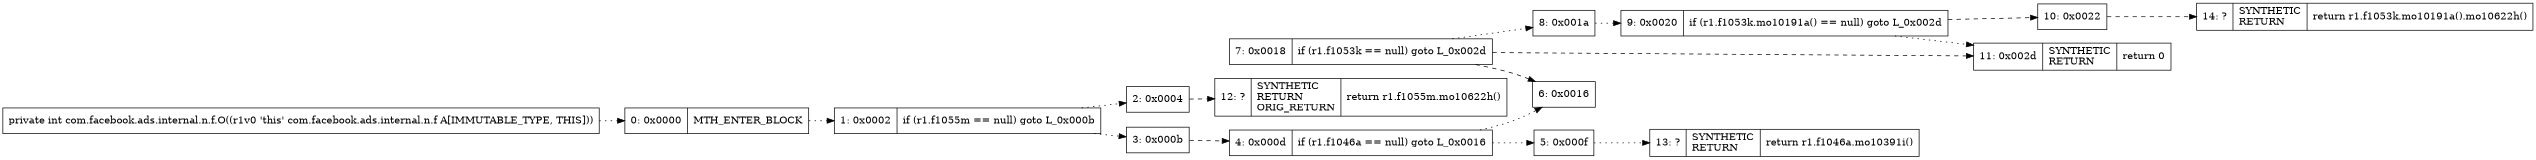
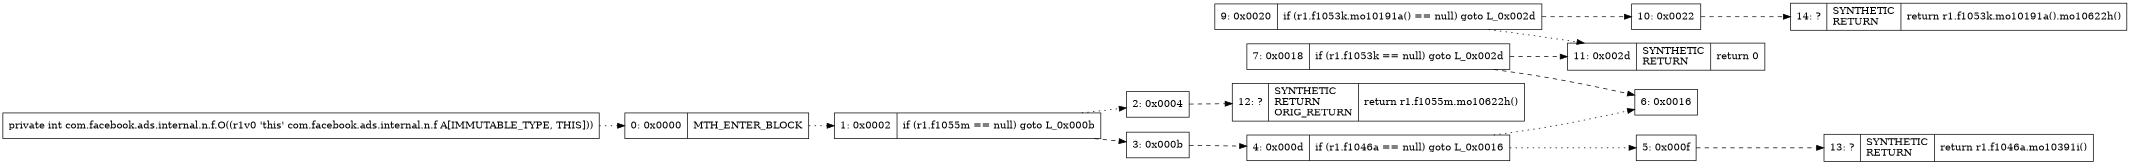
(1564, 23) -> none
(1107, 135) -> (1107, 140)
(1618, 143) -> (1756, 148)
